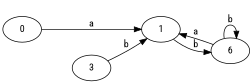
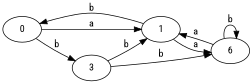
none -> (95, 13)
(196, 45) -> (196, 45)
none -> (52, 49)
none -> (158, 62)
